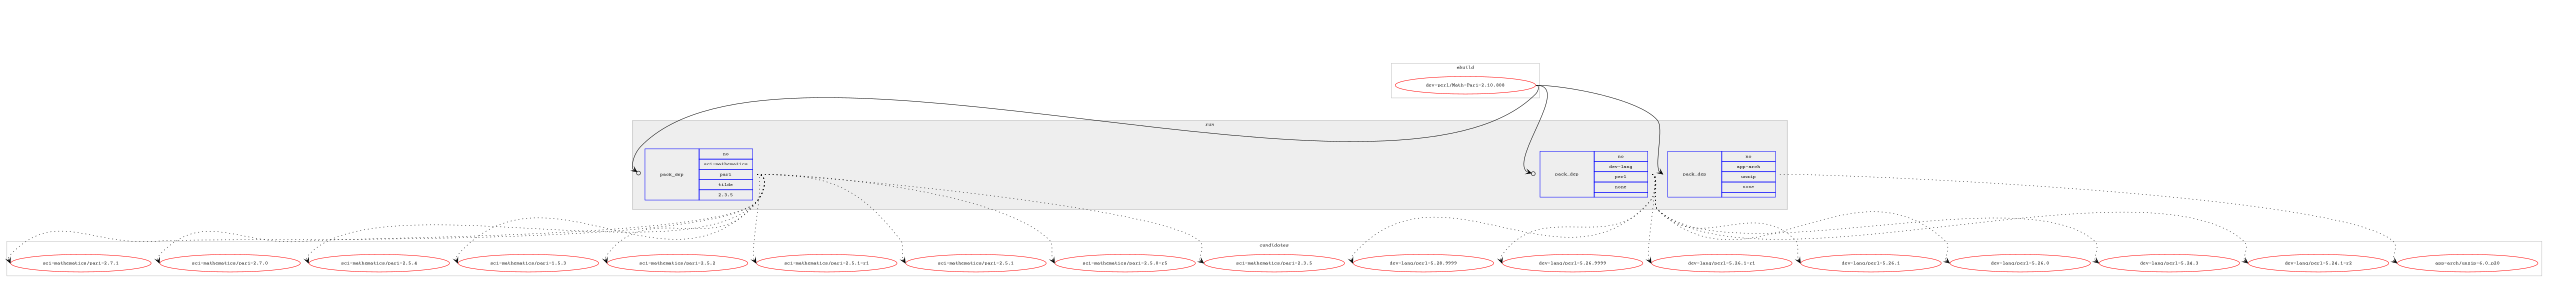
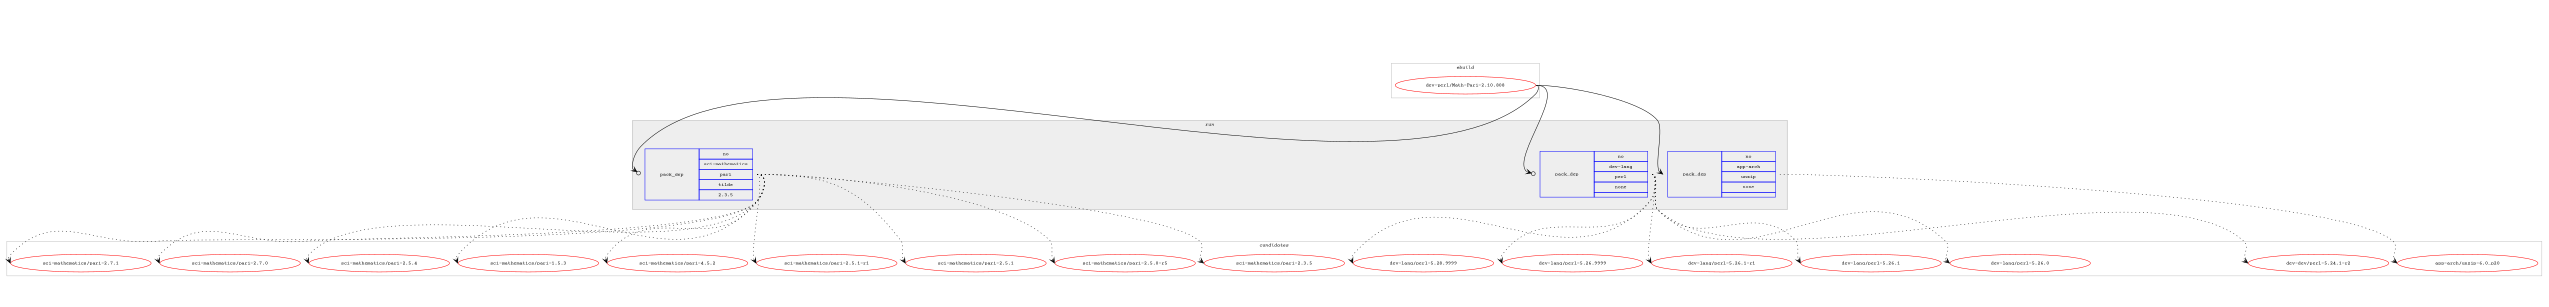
(678, 263) -> (678, 263)
(2169, 263) -> none
(2319, 263) -> (2319, 263)
